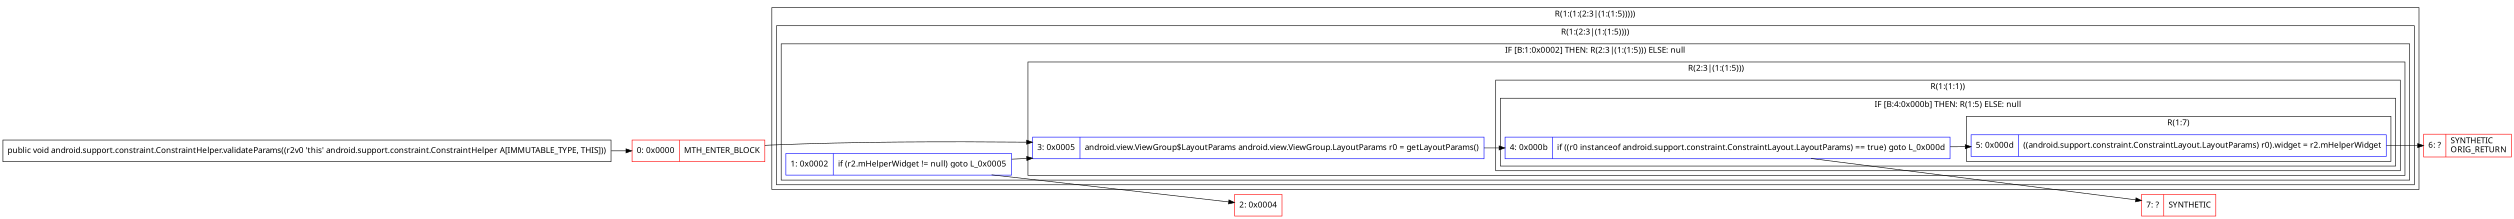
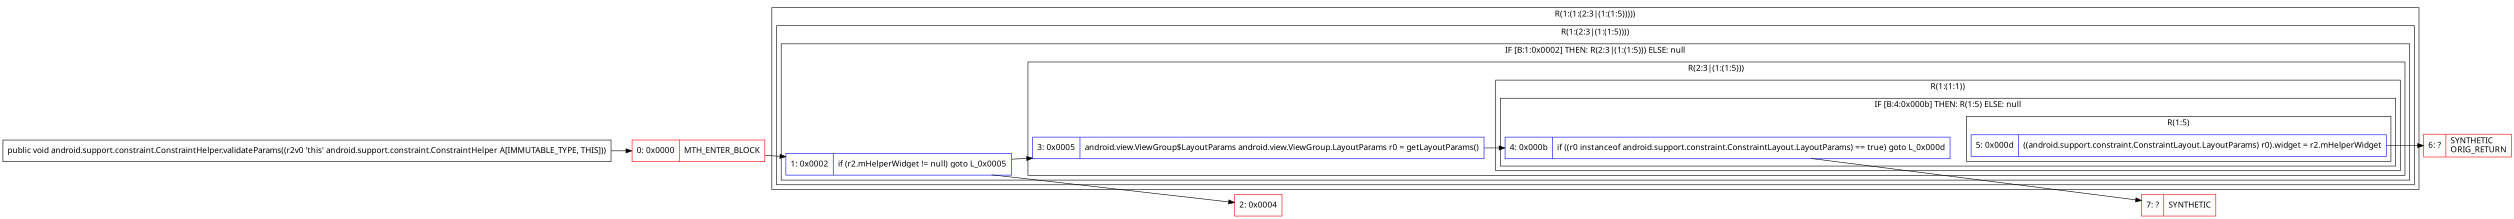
(2179, 123) -> (2179, 123)
(896, 142) -> (772, 156)
(1958, 147) -> none
